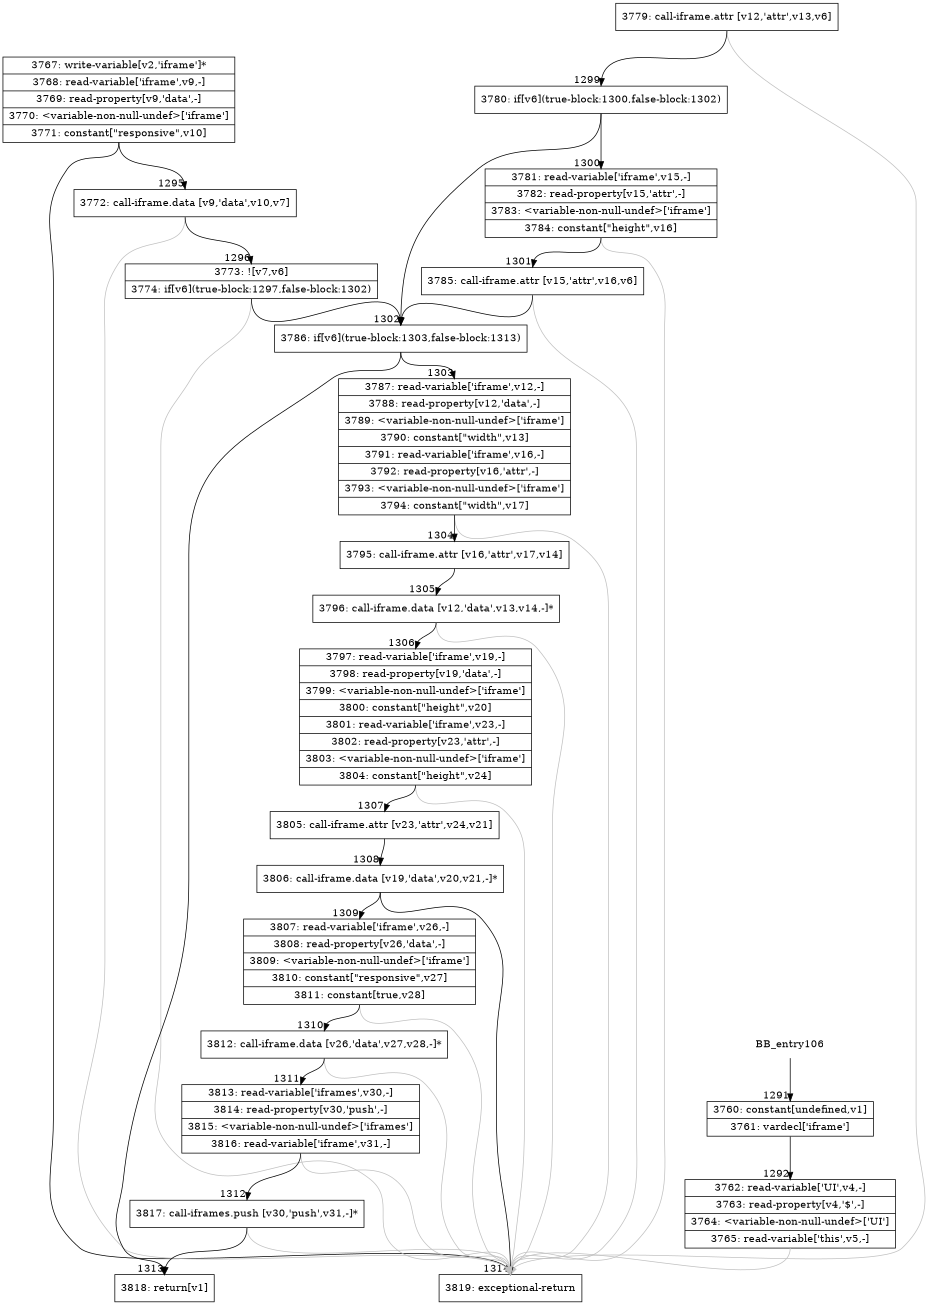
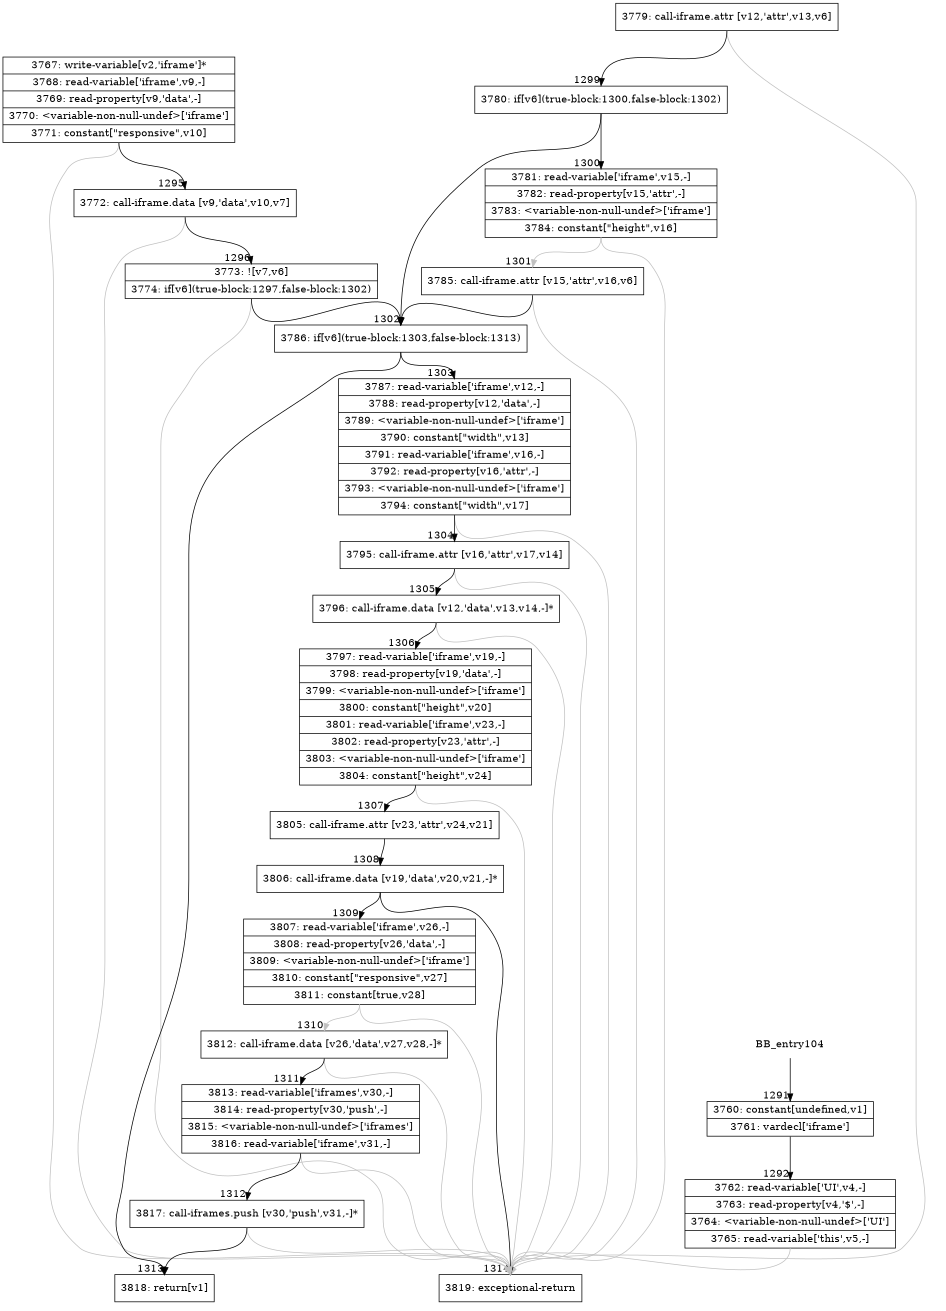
(571, 252) -> (571, 252)
none -> (580, 880)
(53, 895) -> (53, 895)
(346, 1017) -> (346, 1017)
(790, 1045) -> (790, 1045)
